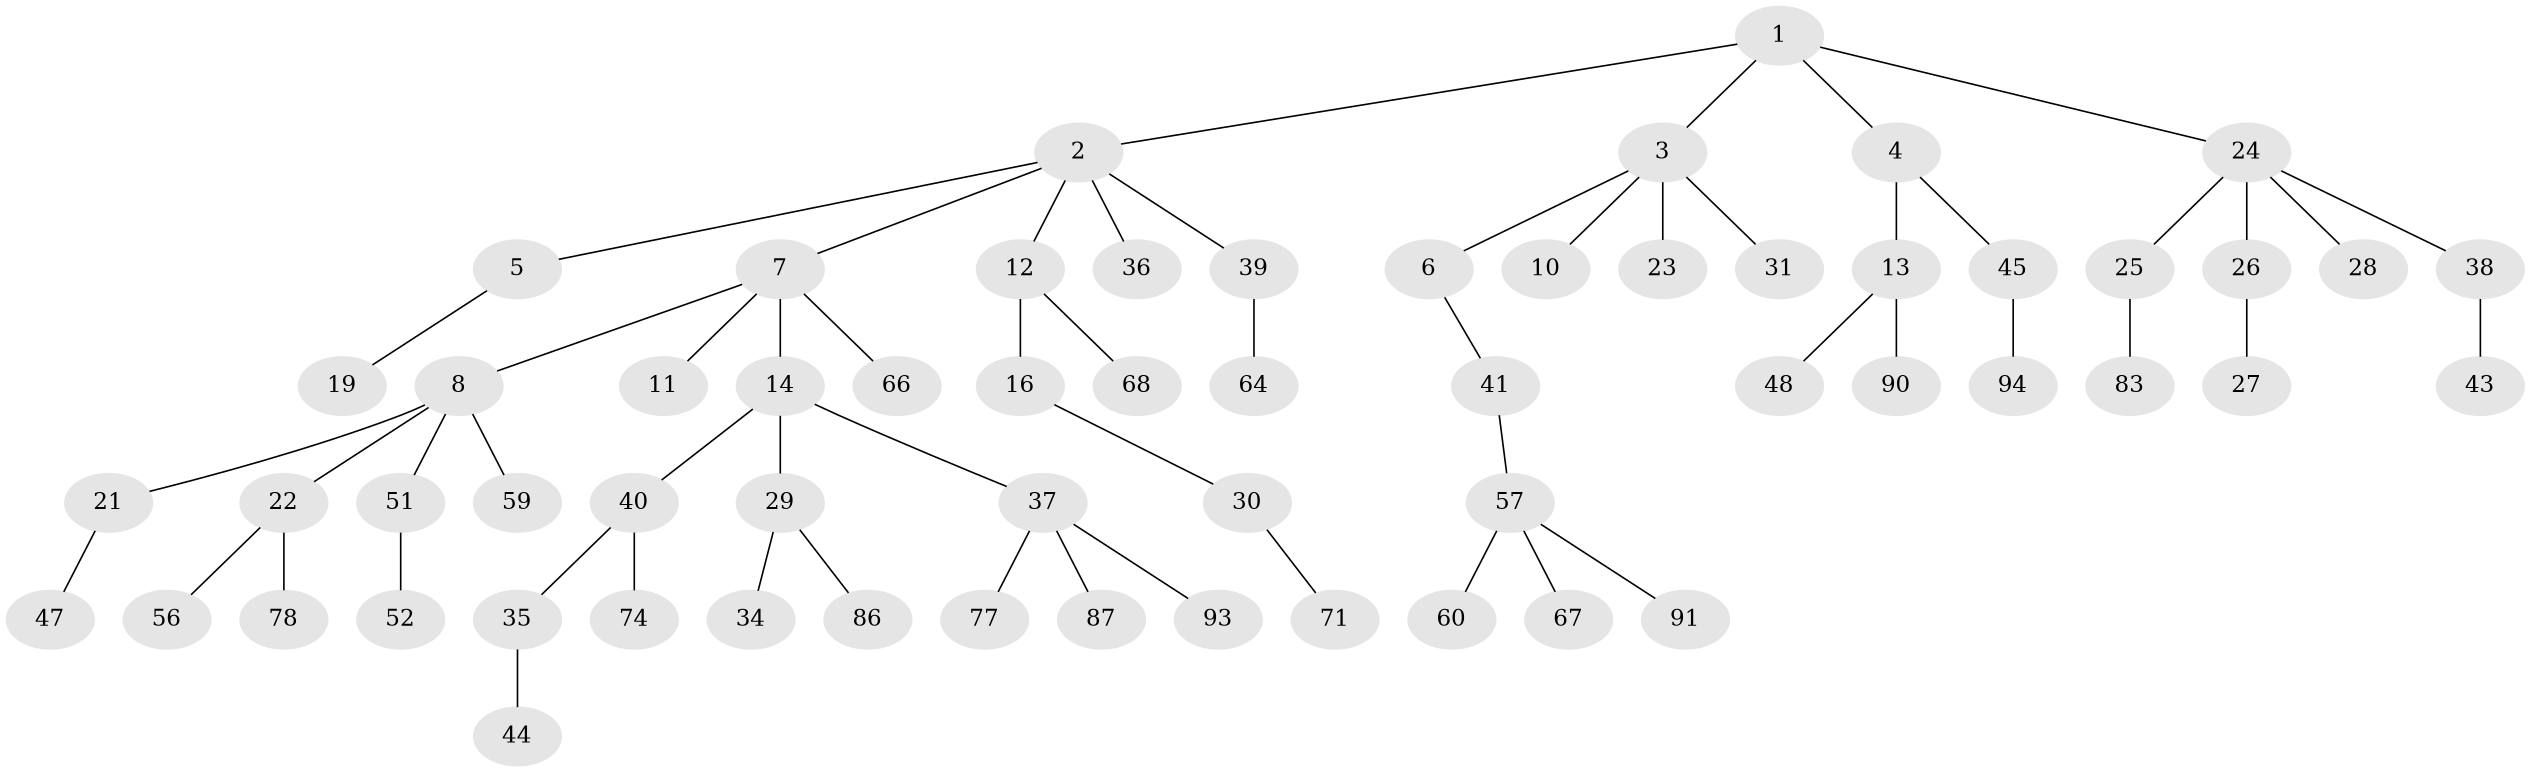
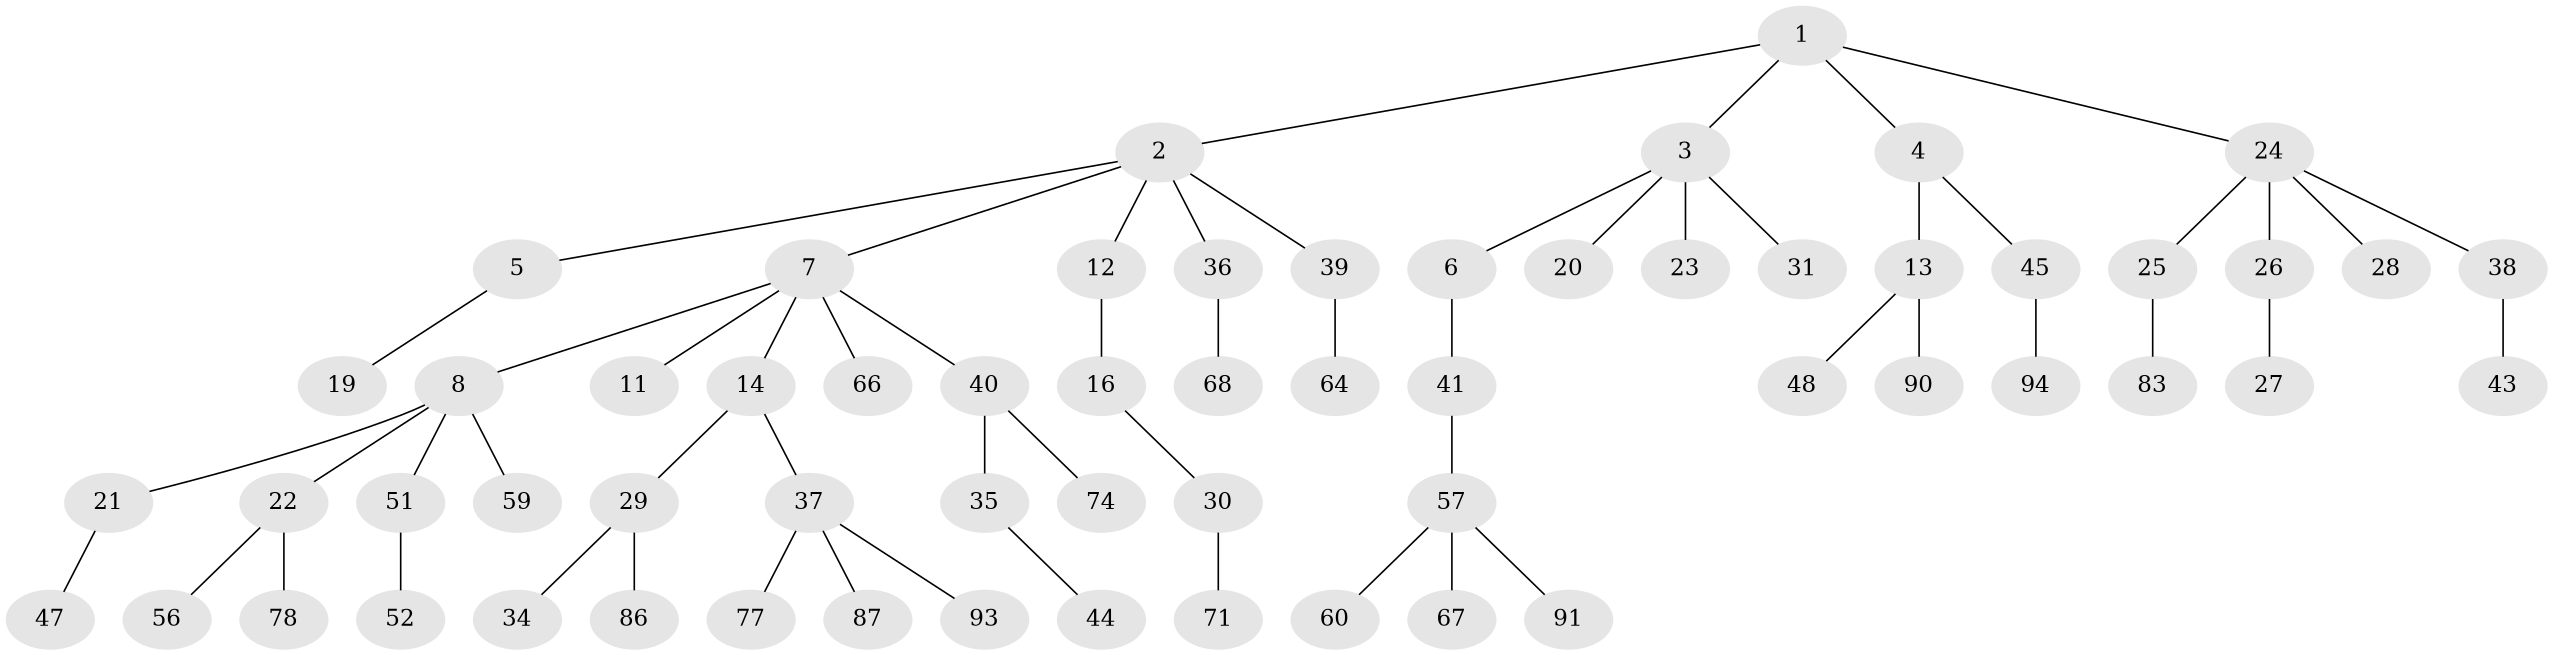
(1546, 269) -> (1569, 269)
(1079, 328) -> (1218, 328)
(707, 445) -> (897, 328)
